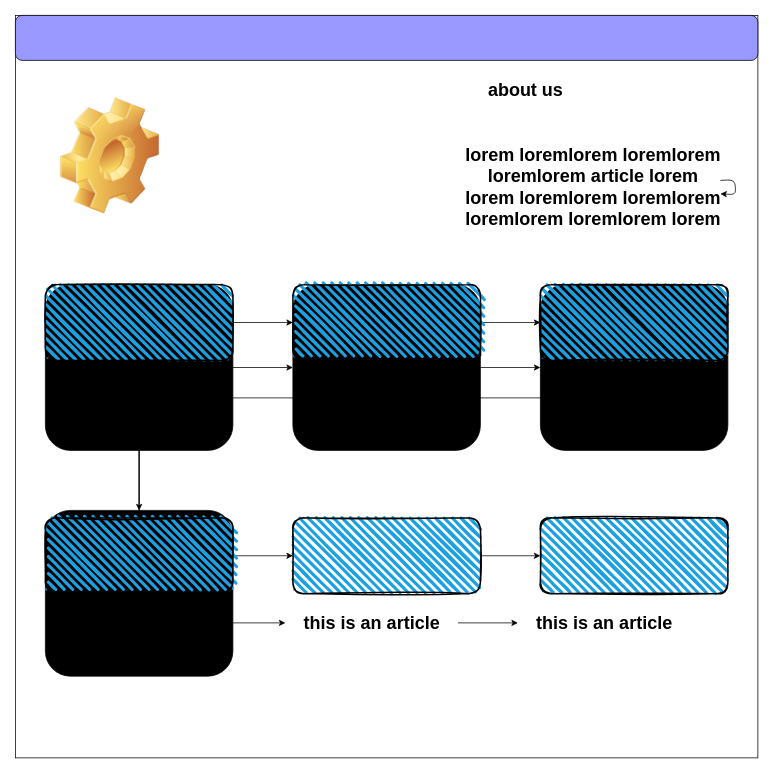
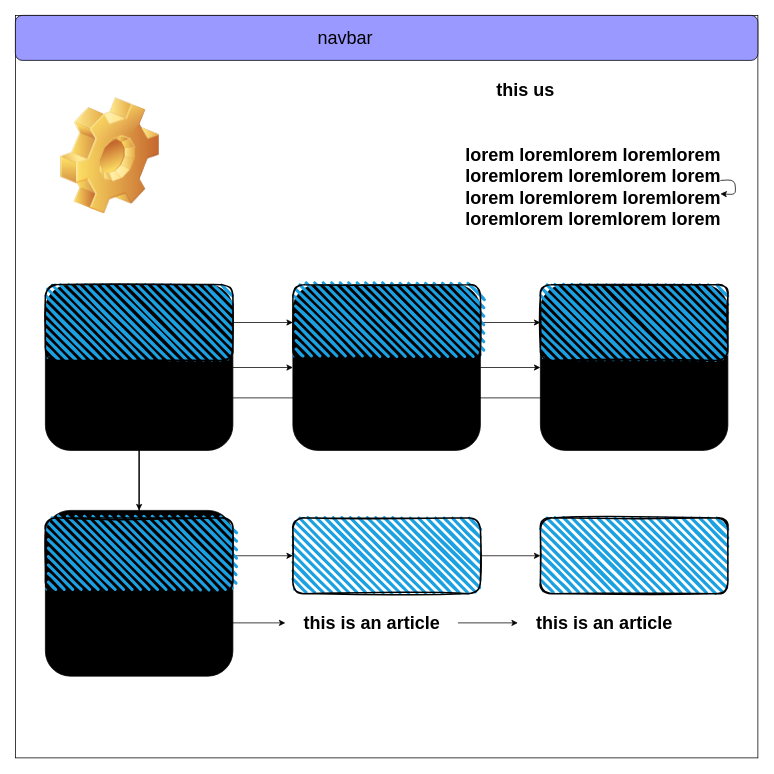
none -> (345, 38)
(526, 90) -> (526, 90)
(593, 187) -> (593, 187)
